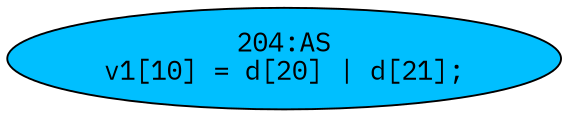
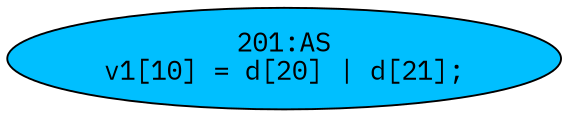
(284, 59) -> (284, 59)
